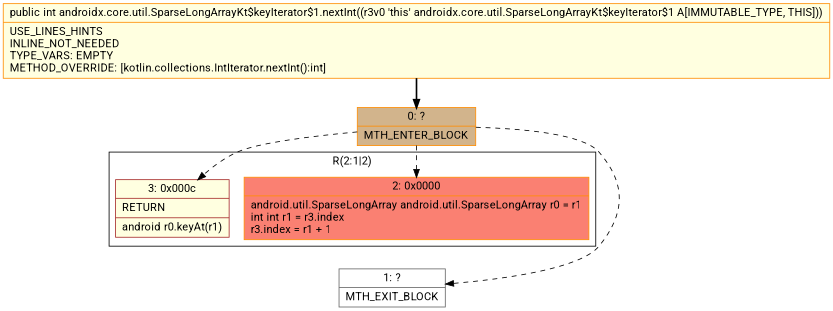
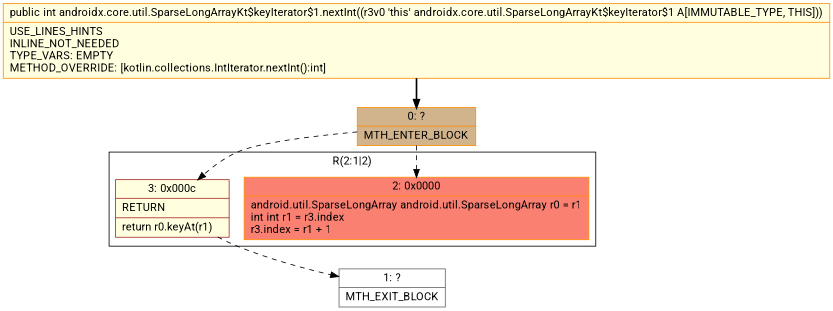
(618, 211) -> (273, 259)
(172, 227) -> (167, 227)
